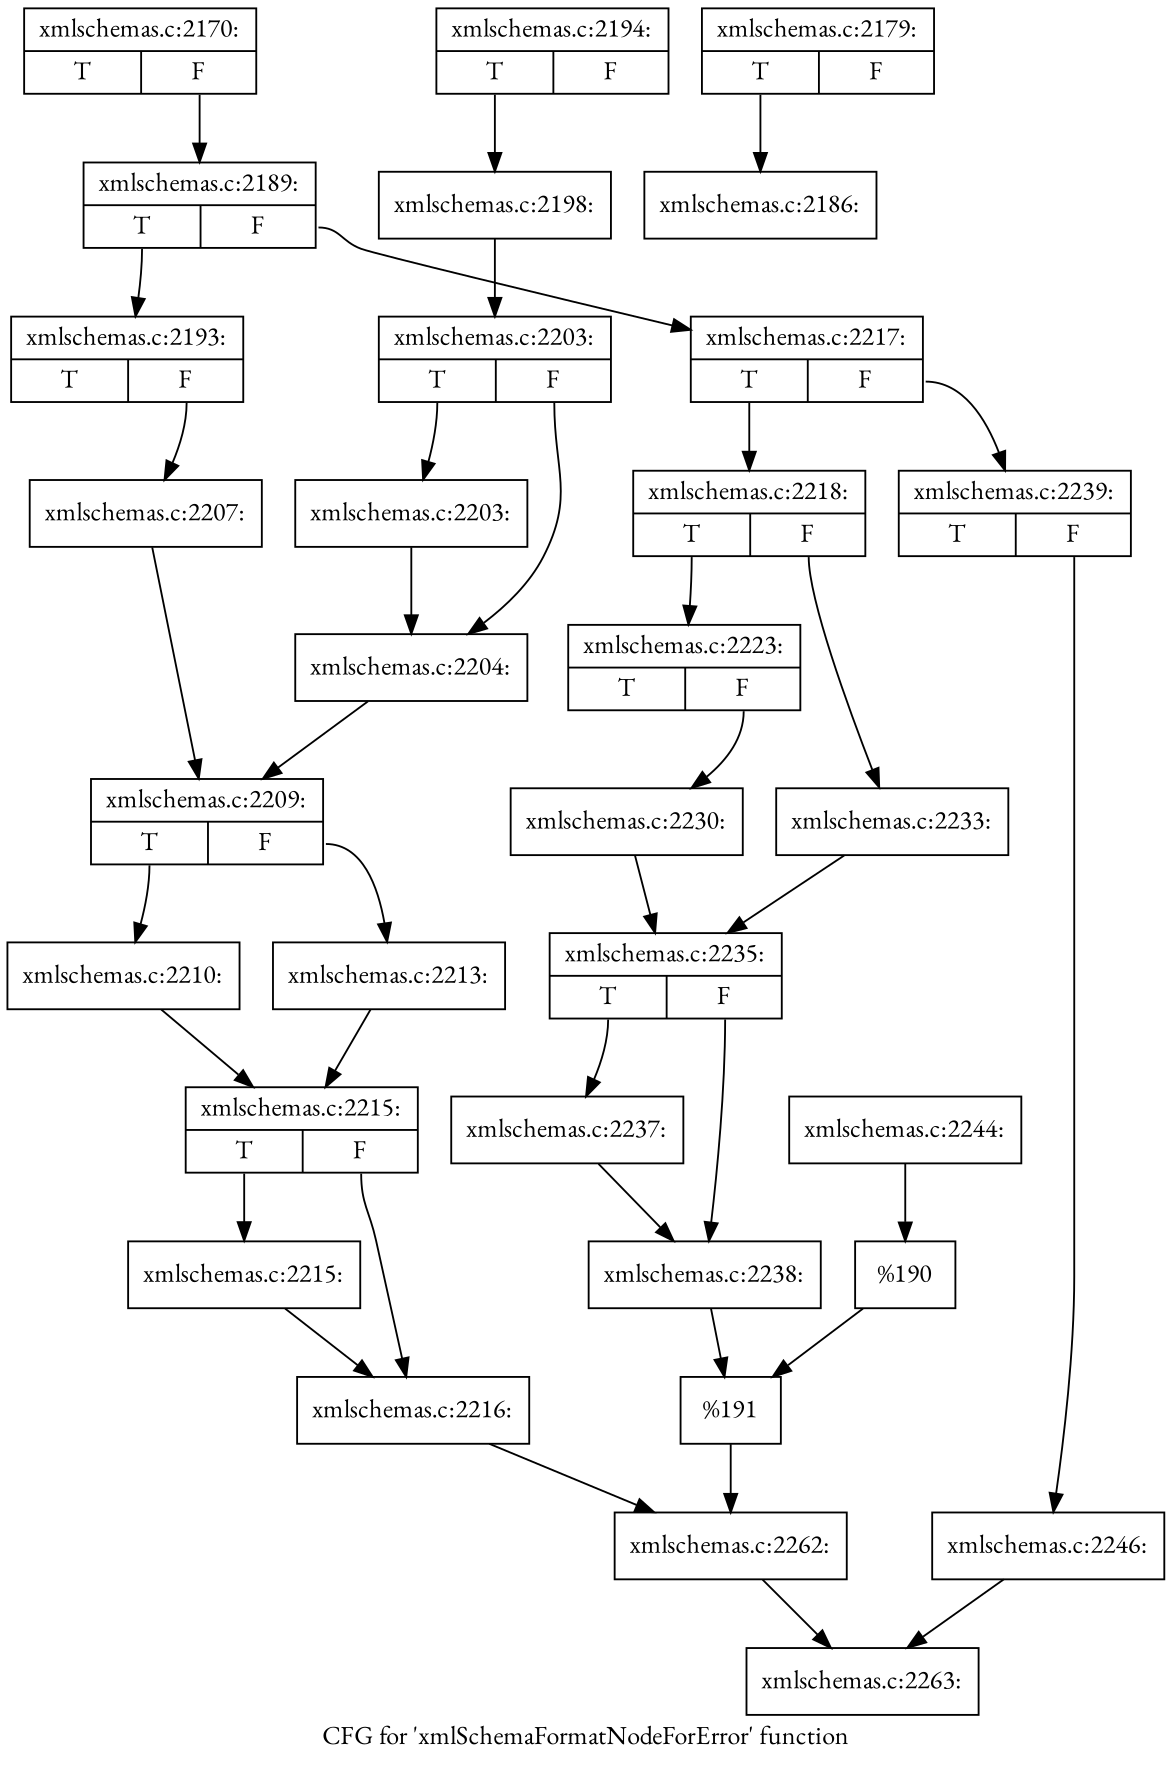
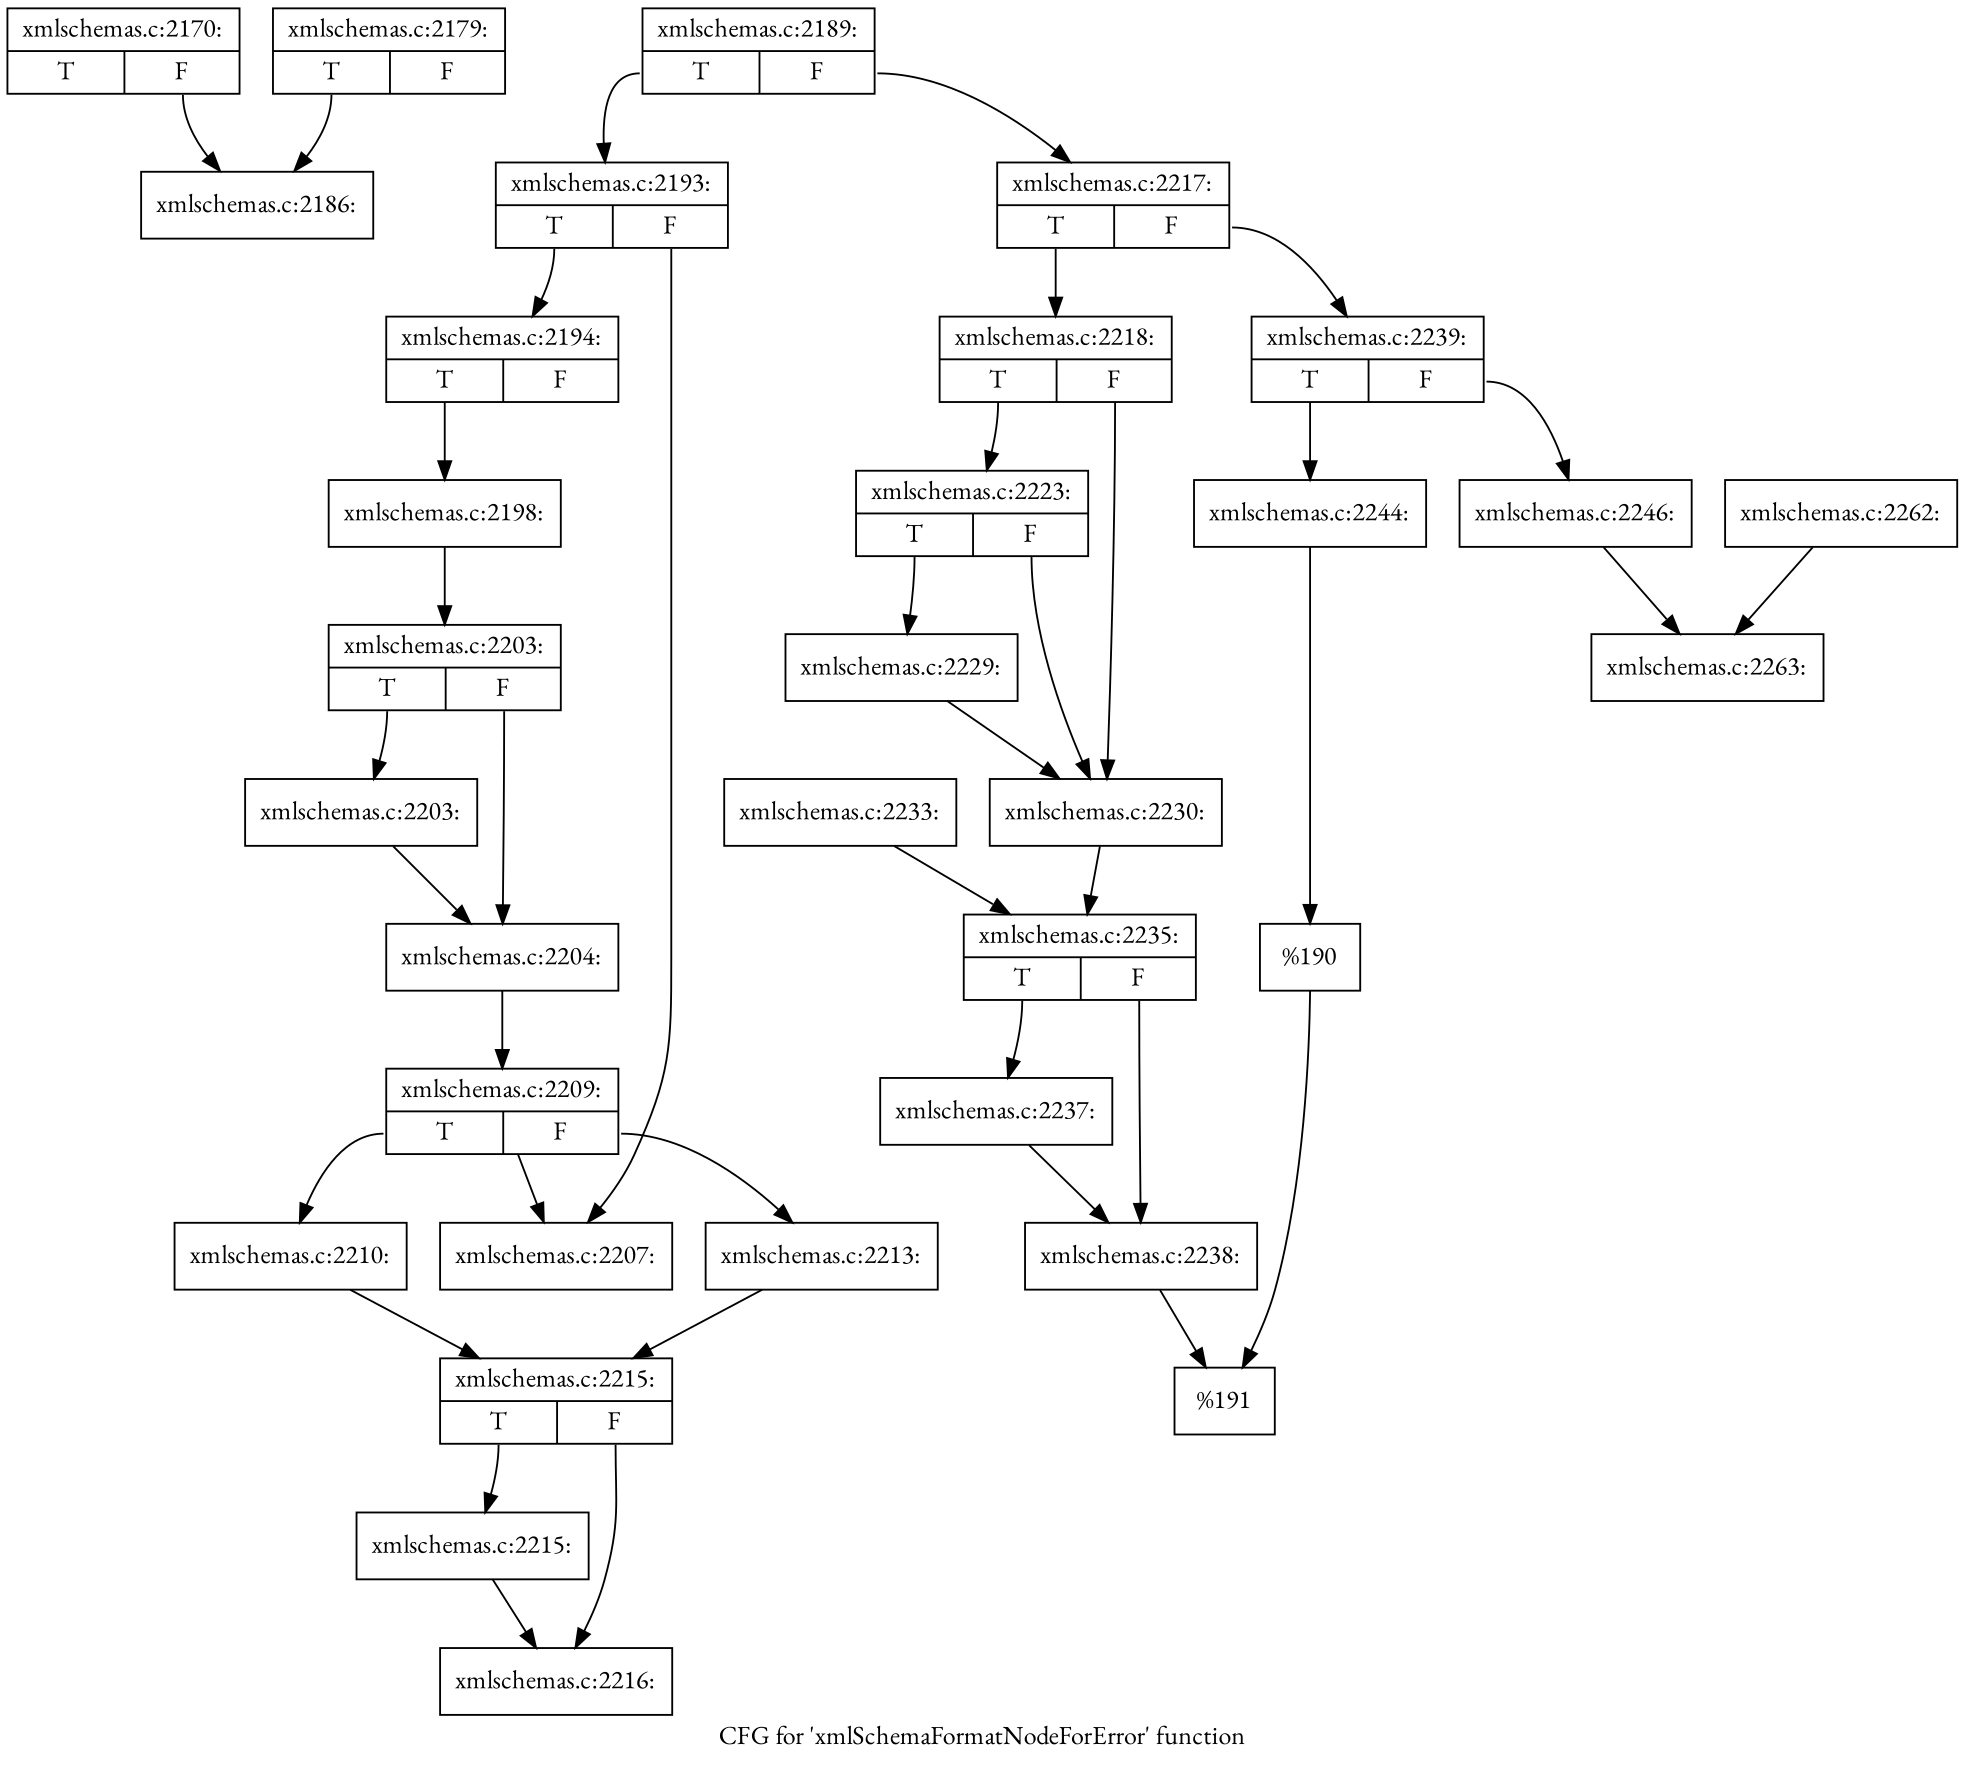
(200, 119) -> (190, 127)
none -> (551, 275)
none -> (1310, 432)
(174, 654) -> (528, 1180)
(835, 665) -> (1113, 582)
none -> (902, 668)
(731, 1469) -> none
(563, 1474) -> none
